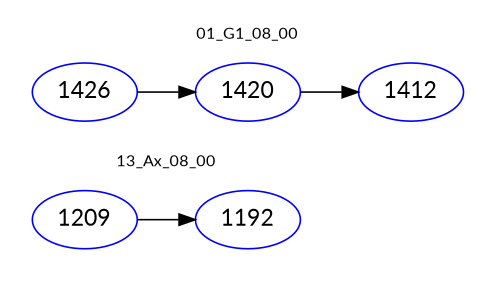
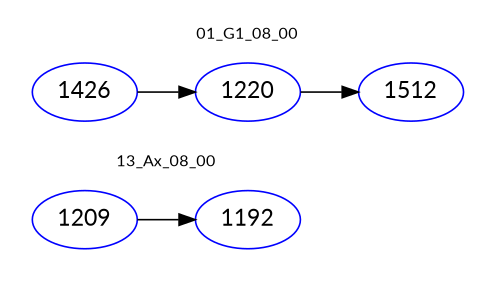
(248, 92) -> (248, 92)
(411, 92) -> (411, 92)
